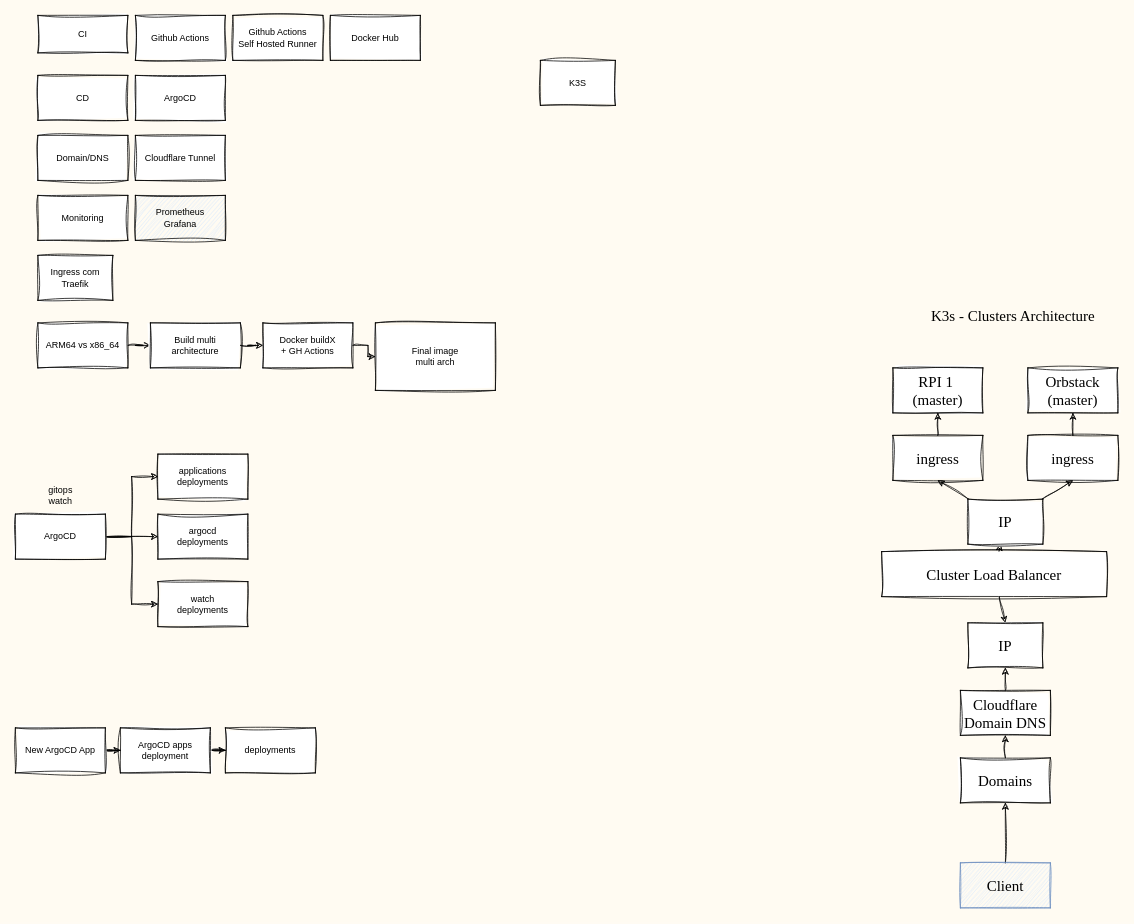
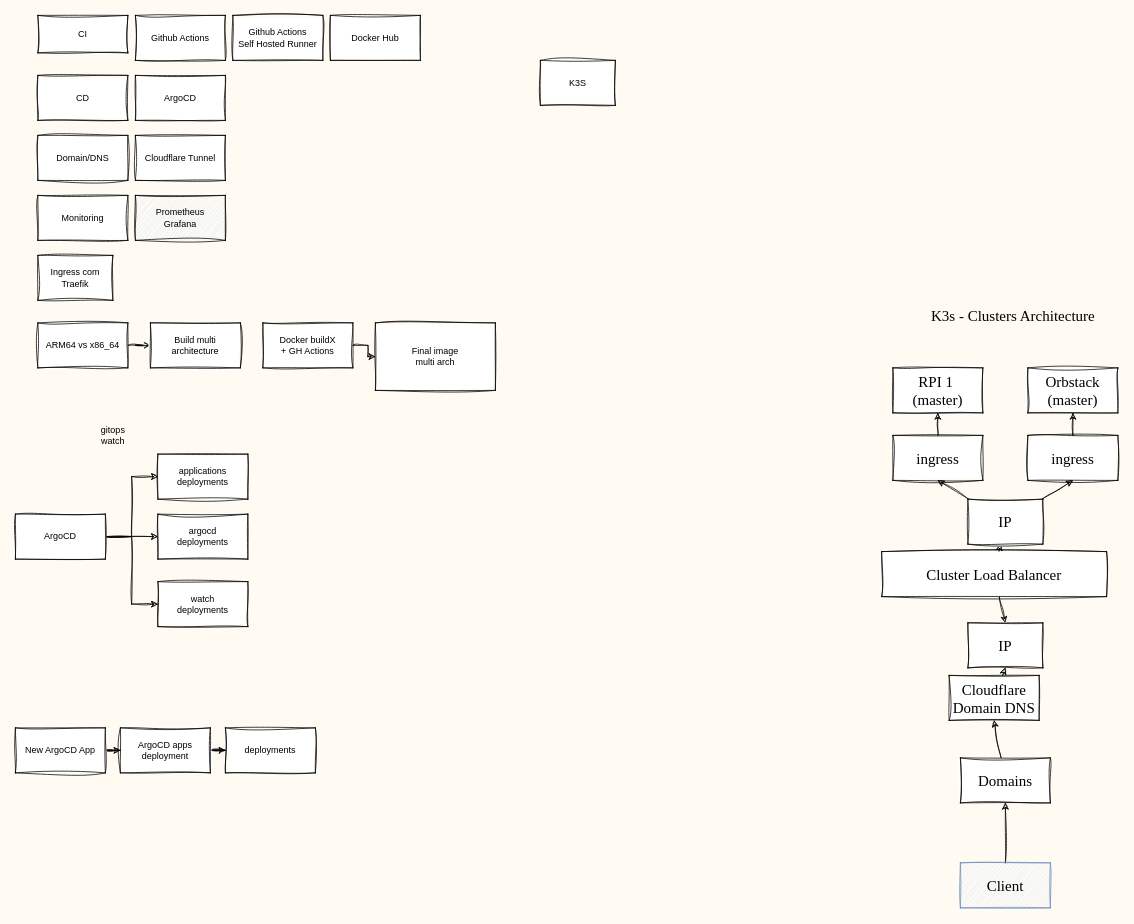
(252, 345) -> none
(60, 495) -> (113, 435)
(1005, 713) -> (994, 698)
